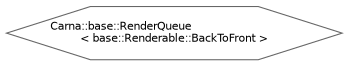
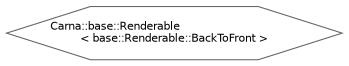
(174, 33) -> (174, 33)
